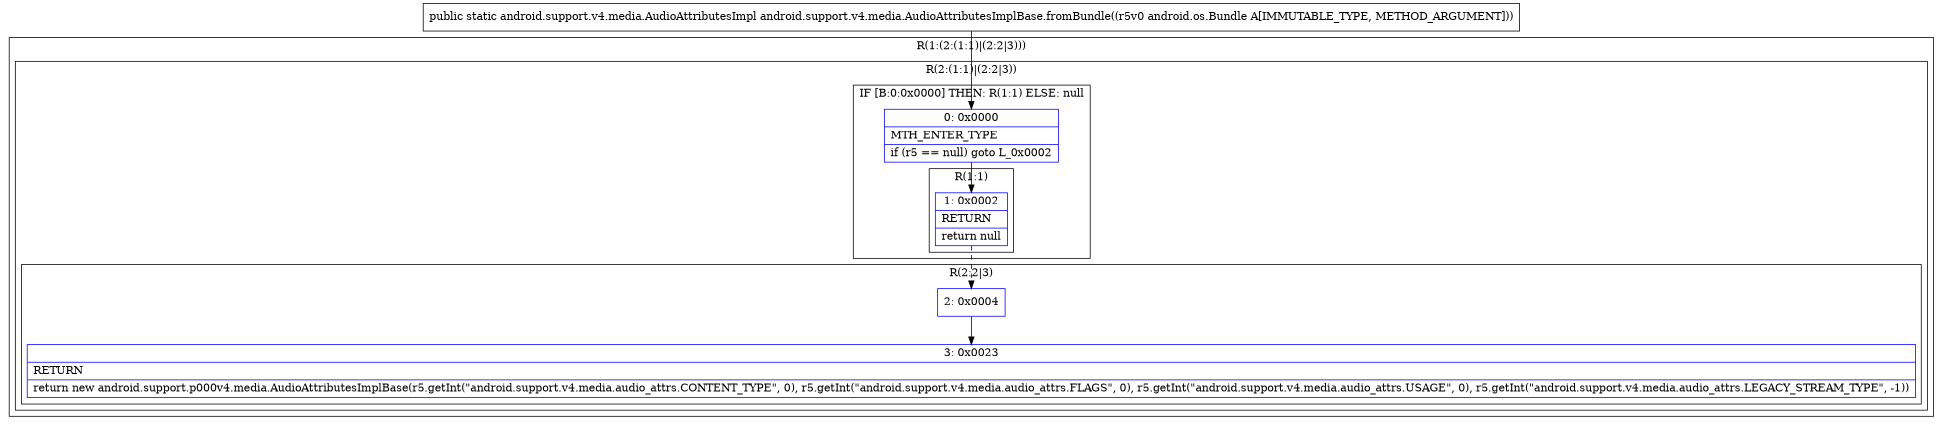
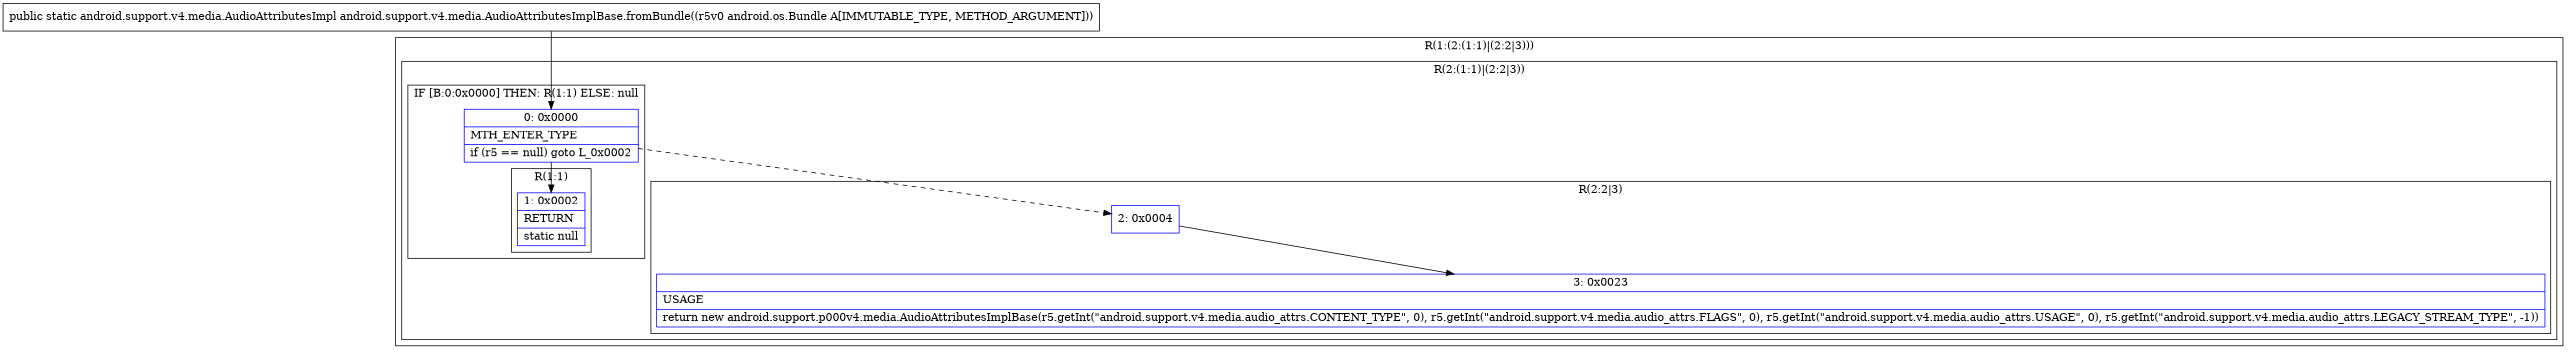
(971, 237) -> (551, 237)
(971, 269) -> (836, 176)
(58, 371) -> (683, 300)
